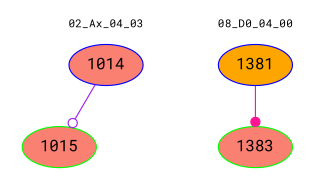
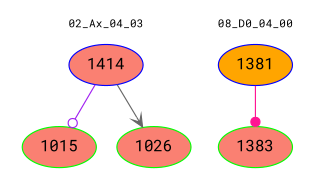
(106, 65) -> (106, 65)
none -> (154, 147)
